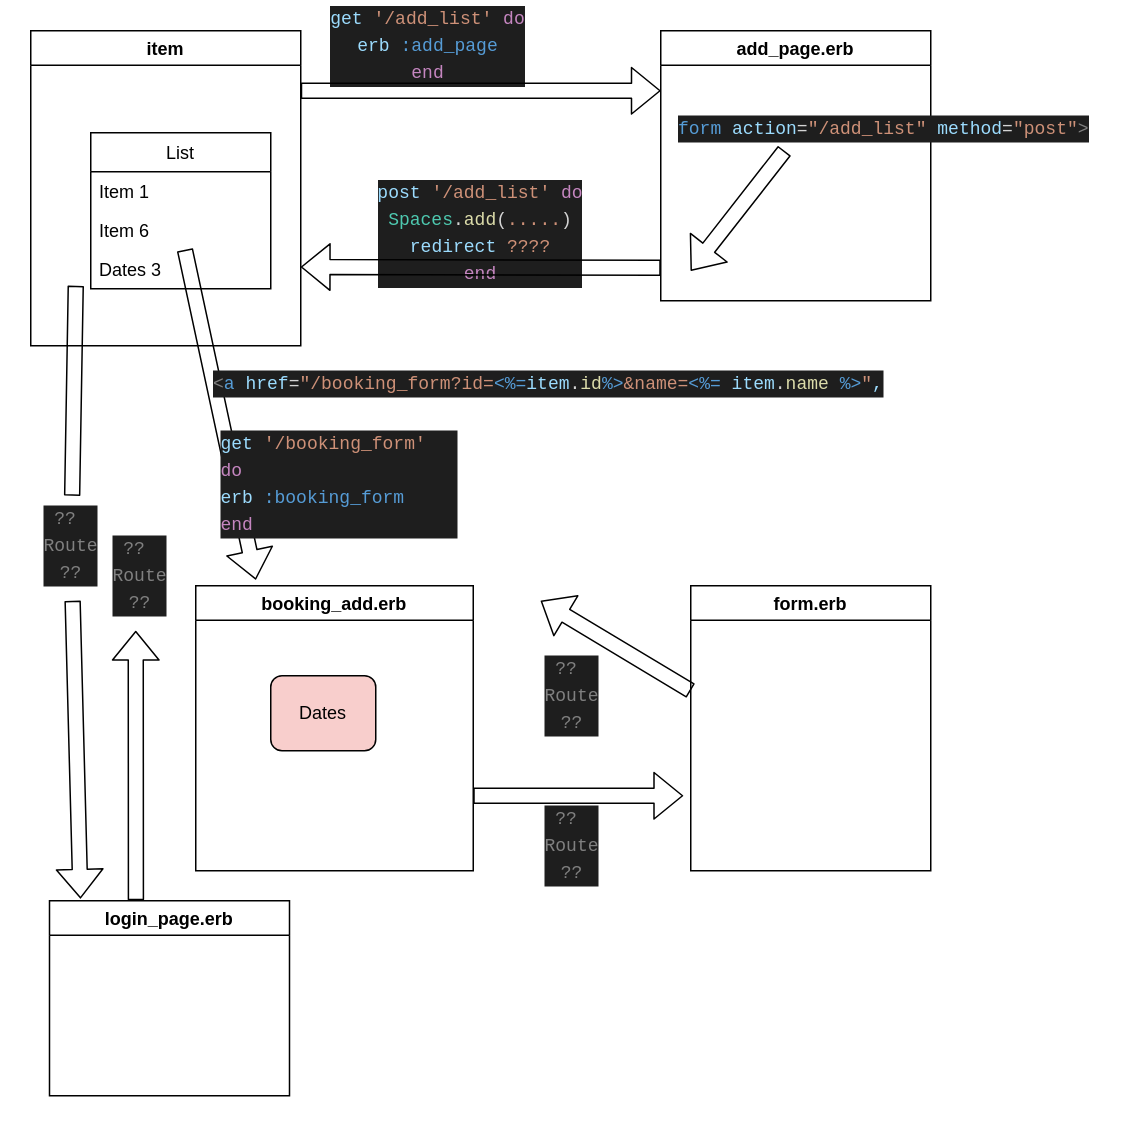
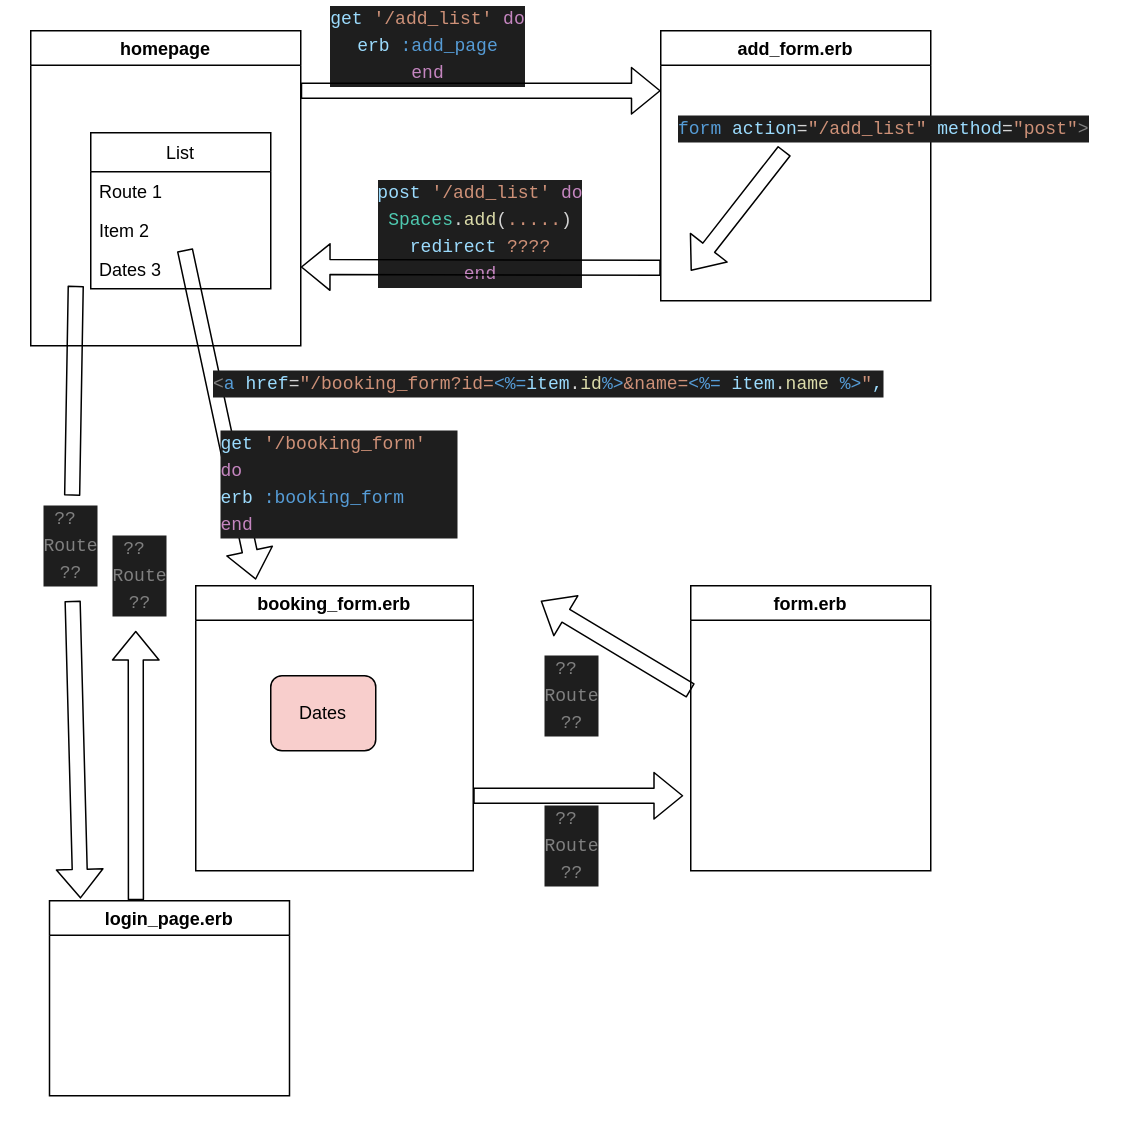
(165, 49) -> (165, 49)
(795, 49) -> (795, 49)
(127, 192) -> (132, 192)
(127, 231) -> (127, 231)
(334, 604) -> (334, 604)
